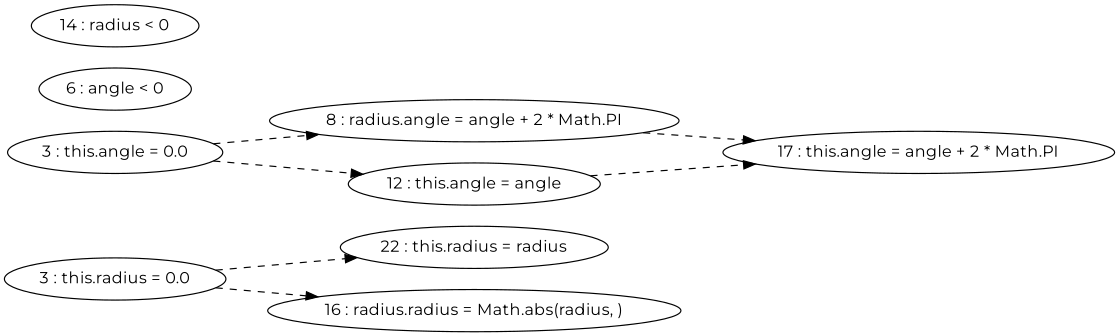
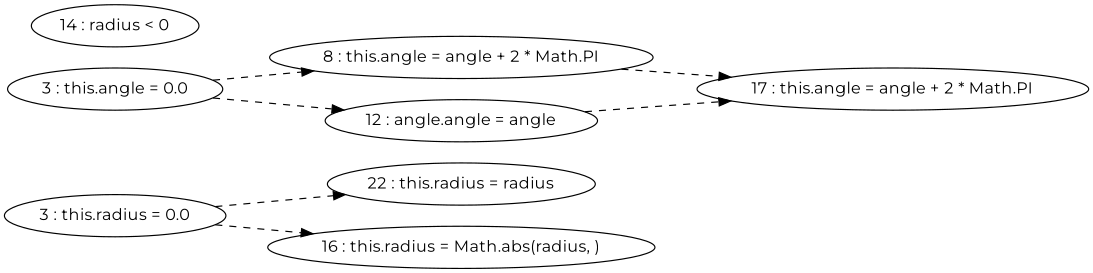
(115, 89) -> none
(474, 121) -> (461, 57)
(474, 184) -> (461, 121)
(474, 311) -> (461, 247)
